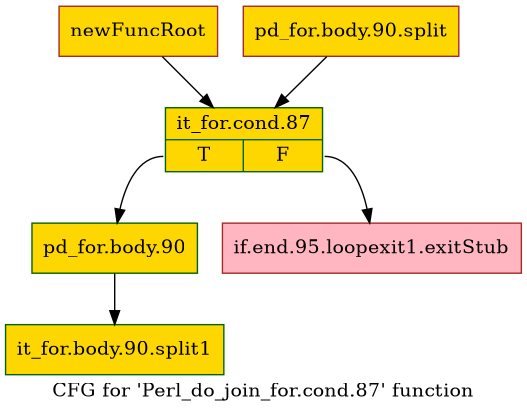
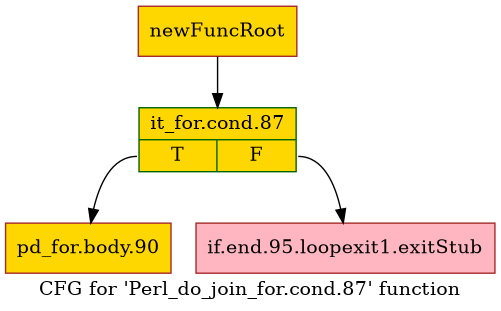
(351, 31) -> none
(115, 248) -> (88, 248)
(115, 350) -> none
